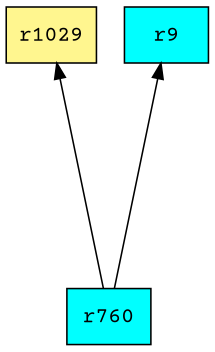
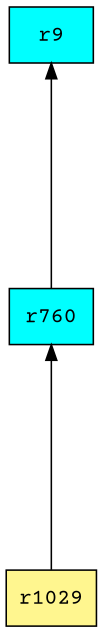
(82, 184) -> (51, 465)
